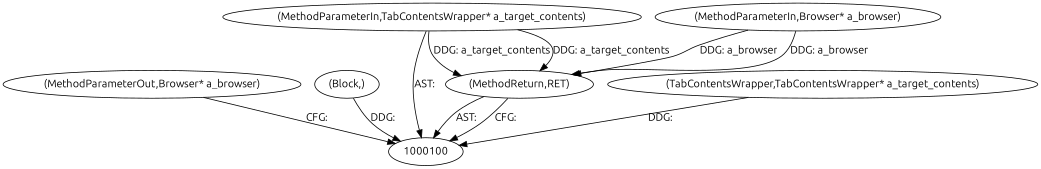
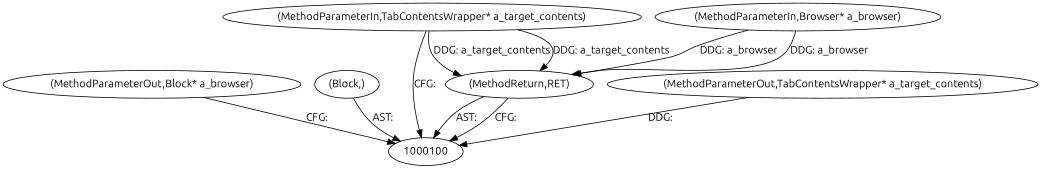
(152, 84) -> (152, 84)
(426, 84) -> (426, 84)
(823, 84) -> (823, 84)
(384, 118) -> (384, 118)
